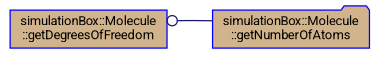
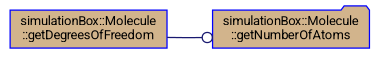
(195, 21) -> (185, 38)
